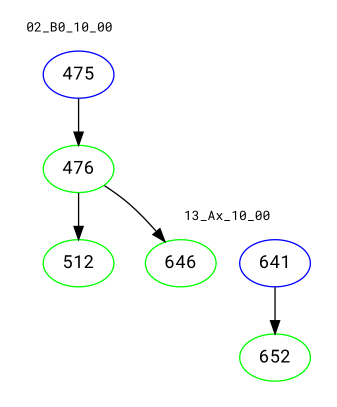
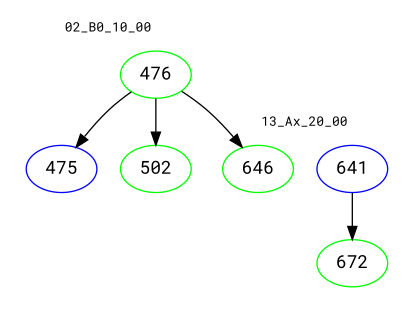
(79, 115) -> (106, 112)
(228, 217) -> (305, 122)
(79, 263) -> (156, 169)
(275, 358) -> (352, 263)
